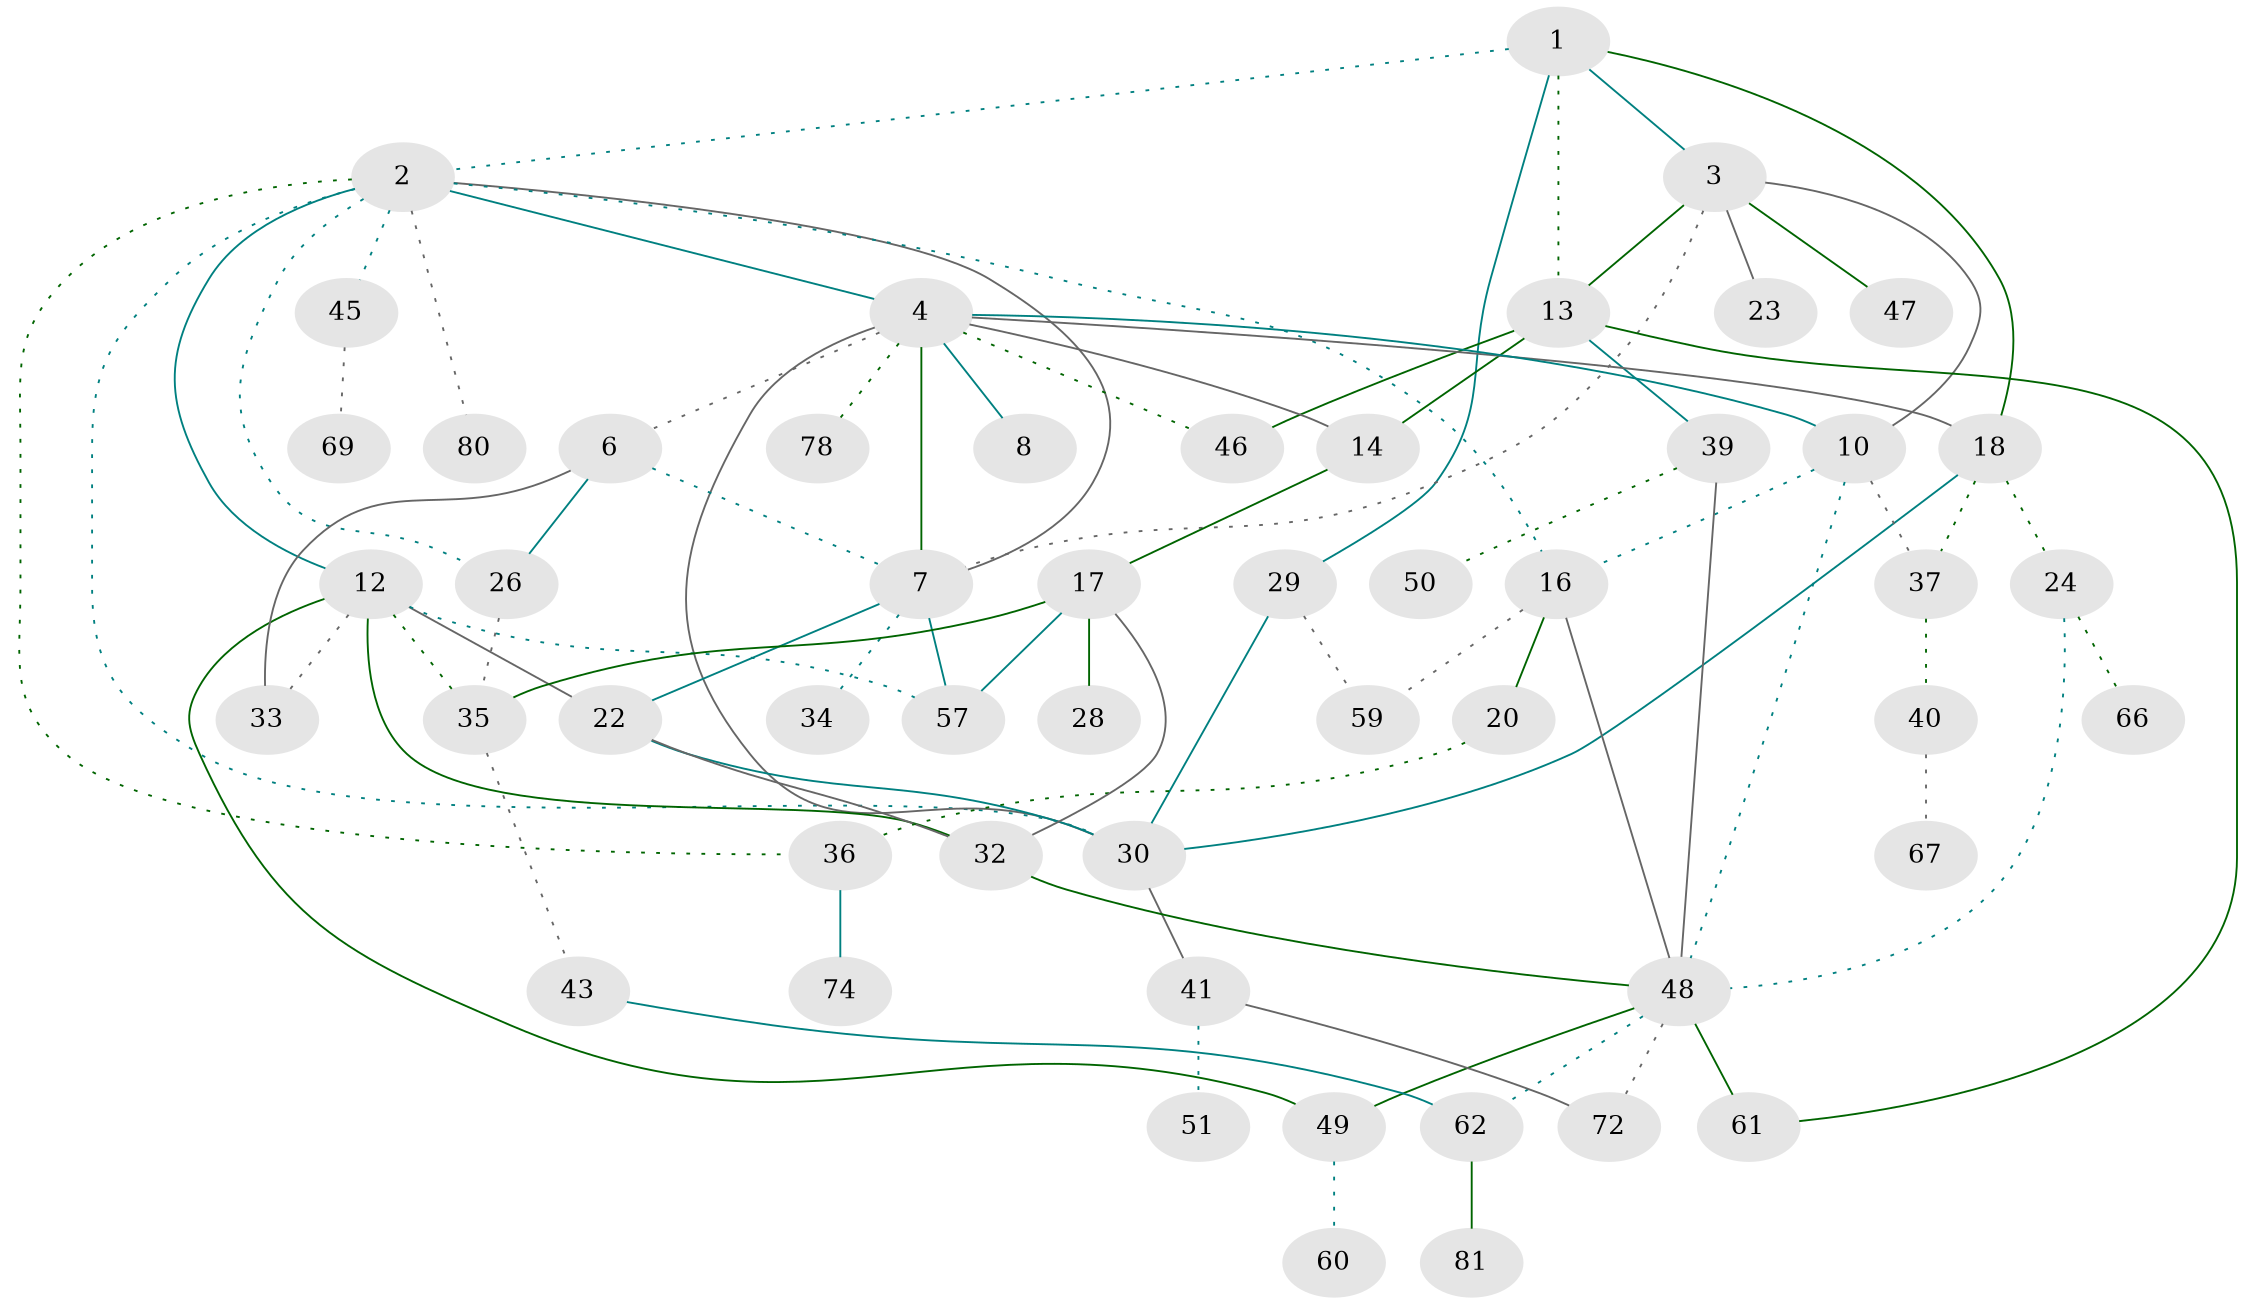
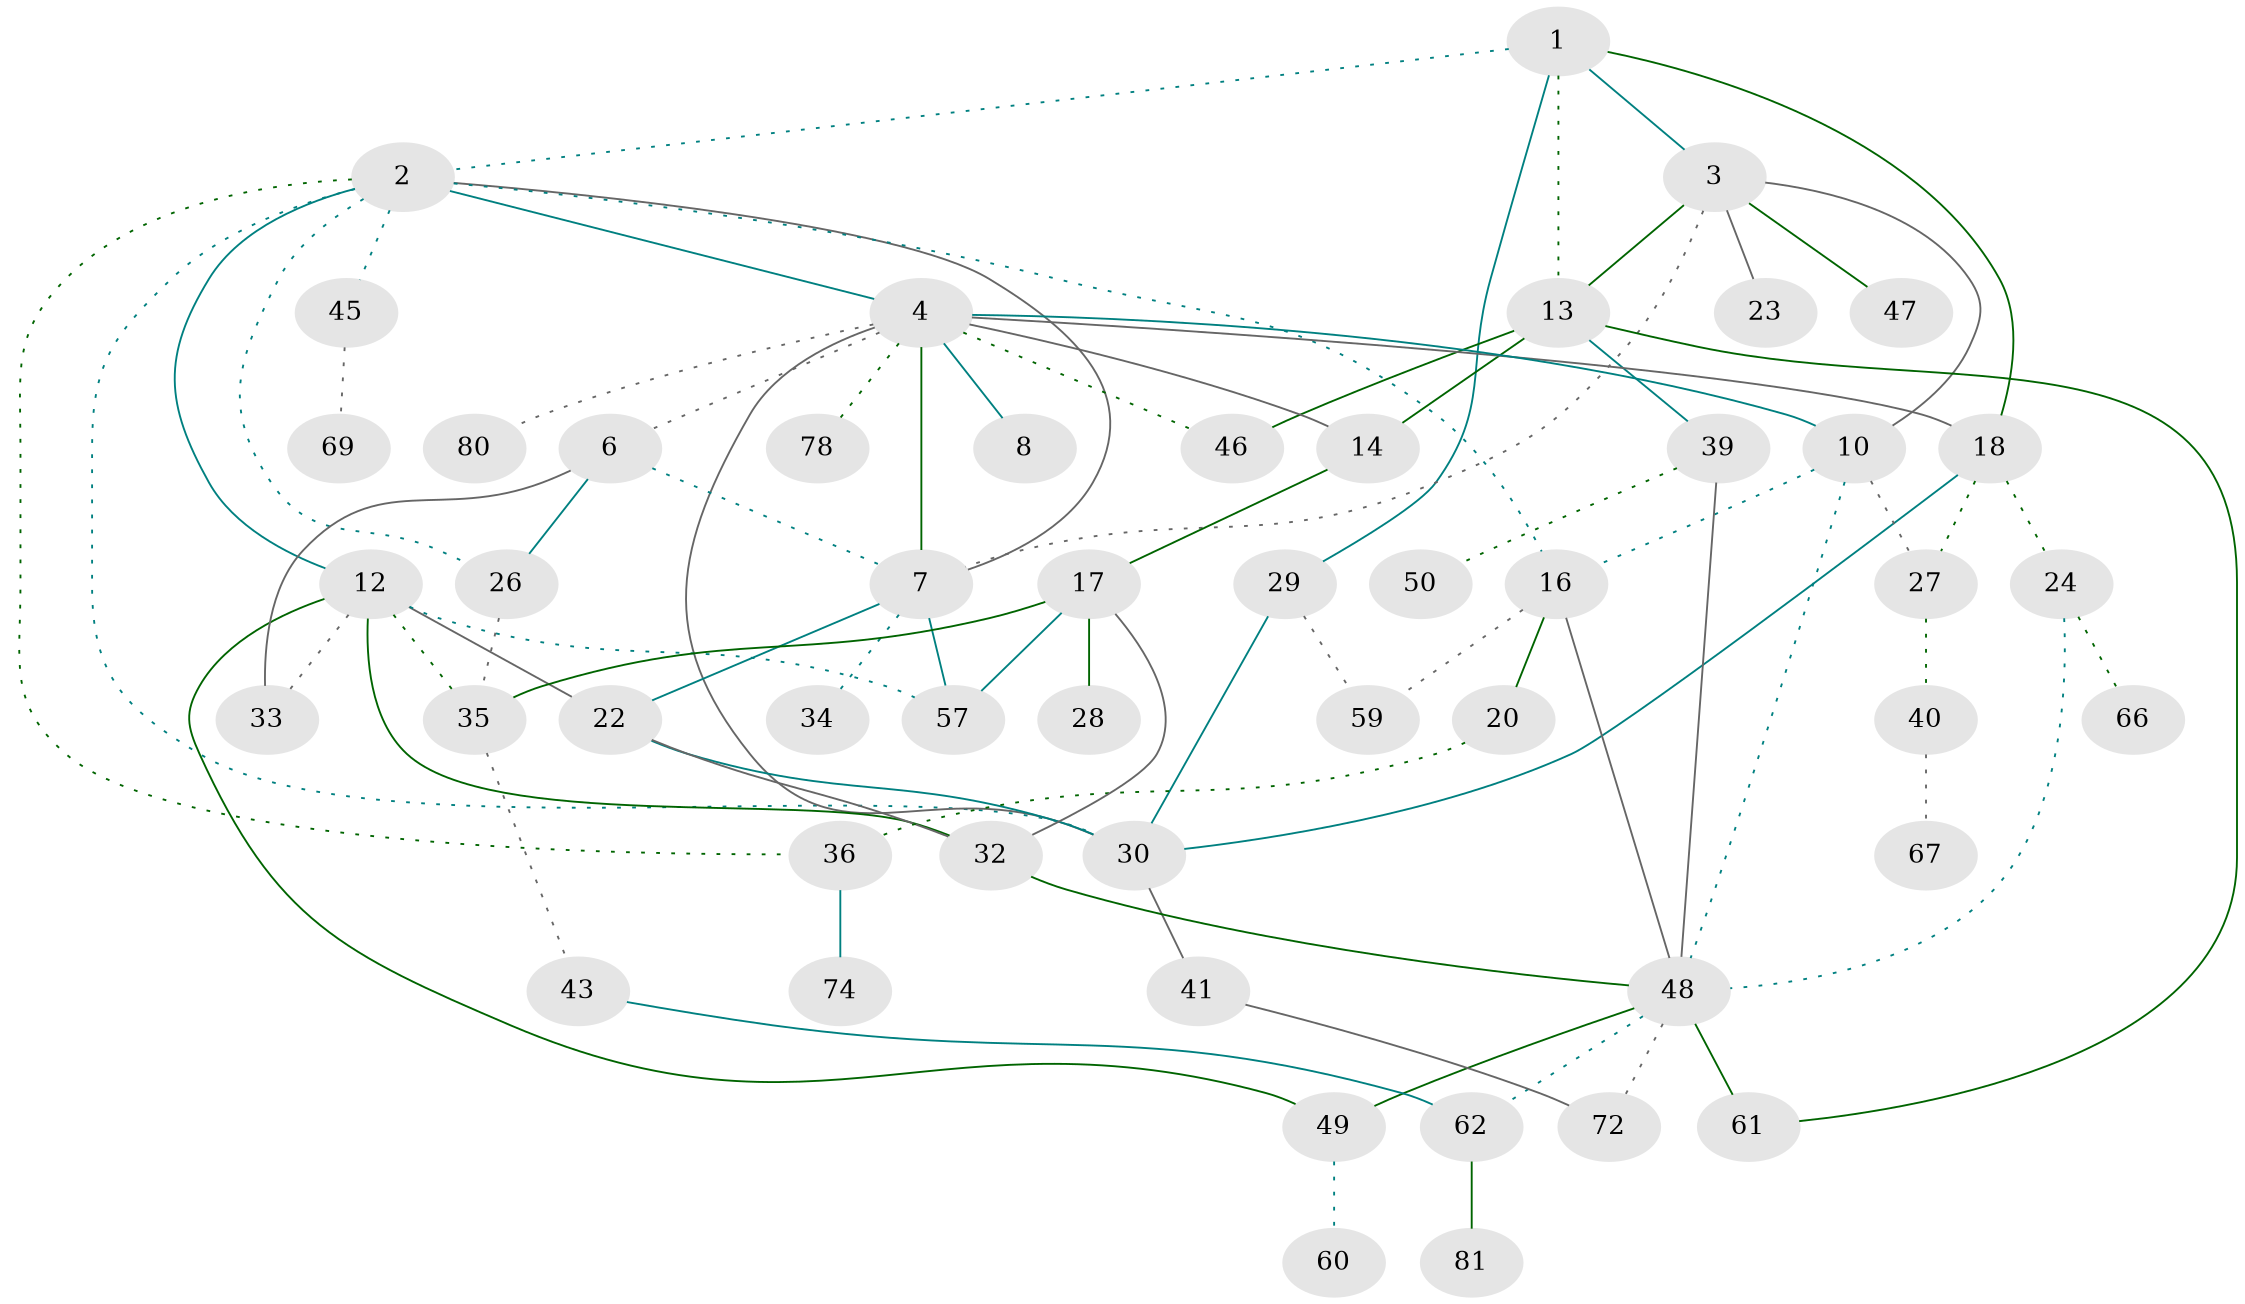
(439, 313) -> (692, 368)
(1926, 584) -> (1926, 584)
(1198, 1127) -> none
